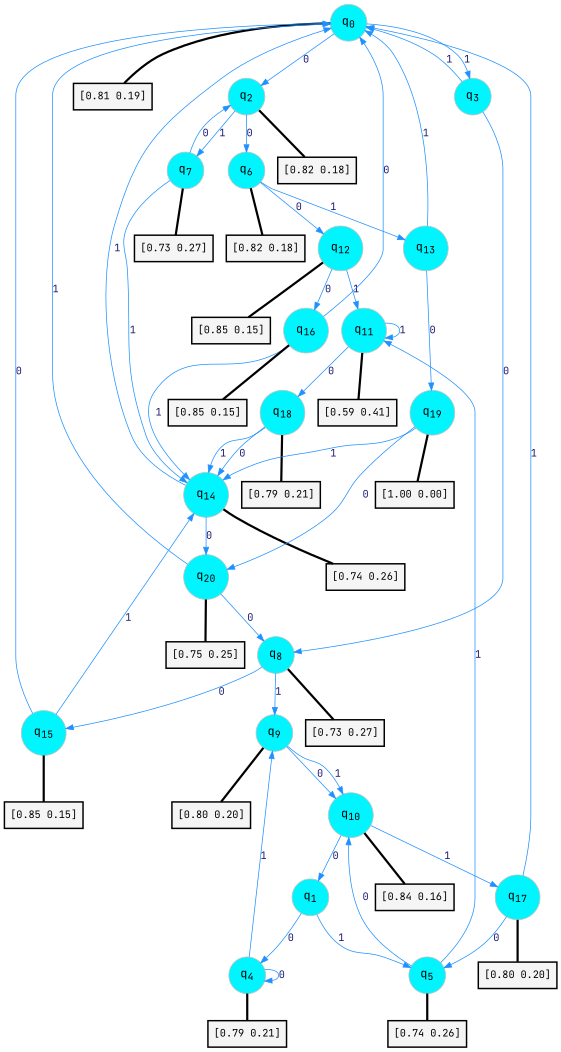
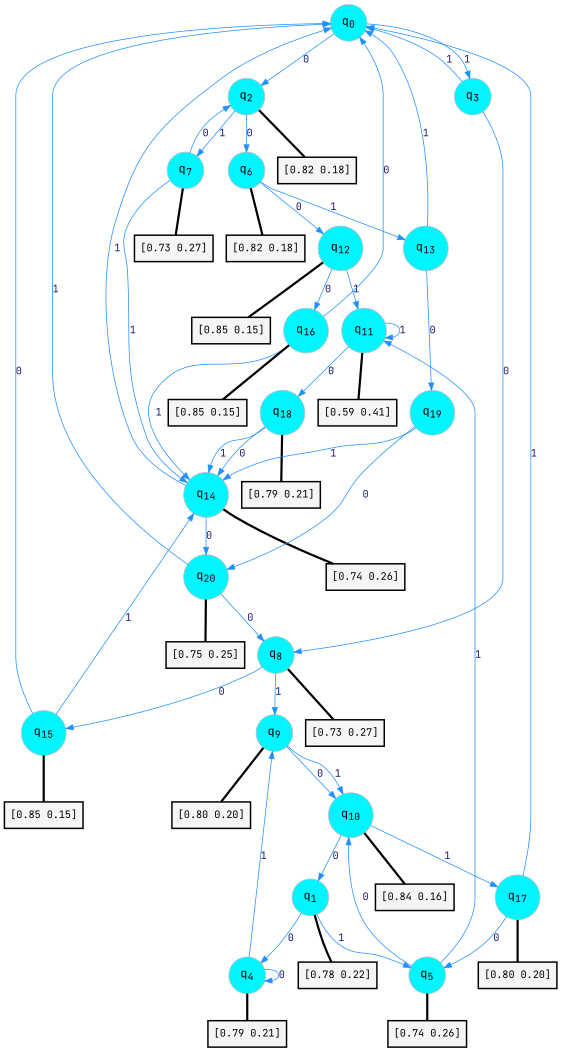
(113, 97) -> none
(415, 495) -> none
none -> (338, 975)
